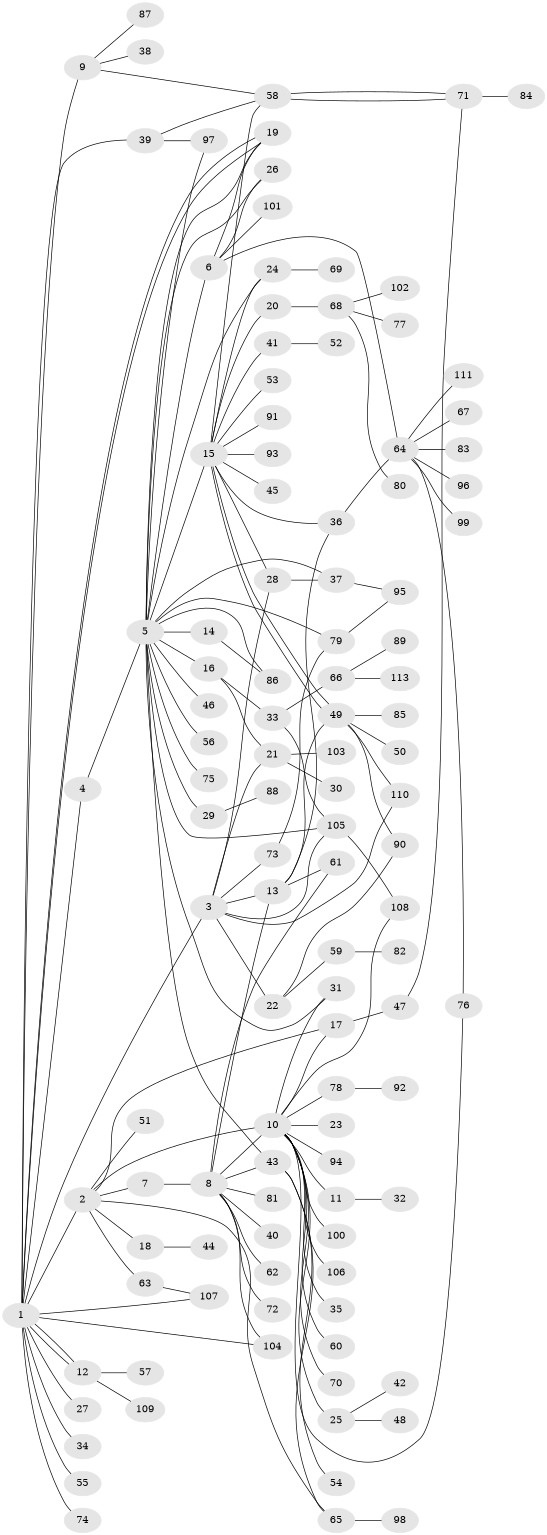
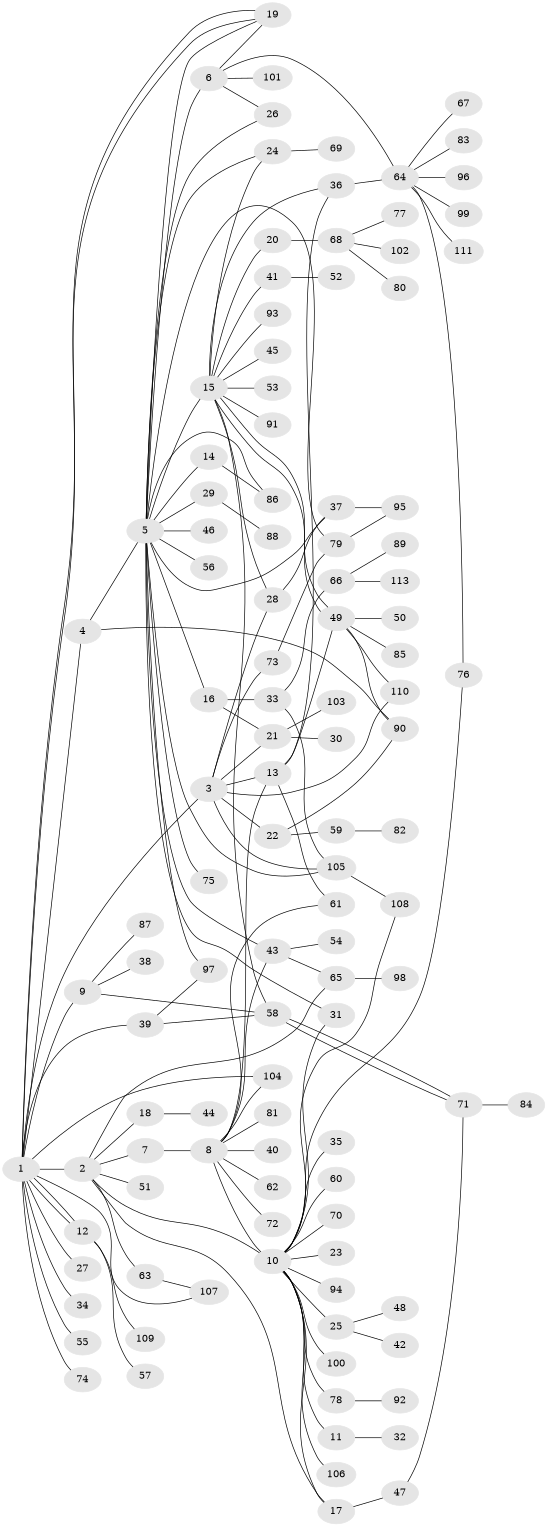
none -> (251, 635)
